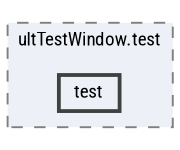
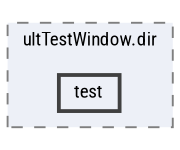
(90, 41) -> (90, 41)
